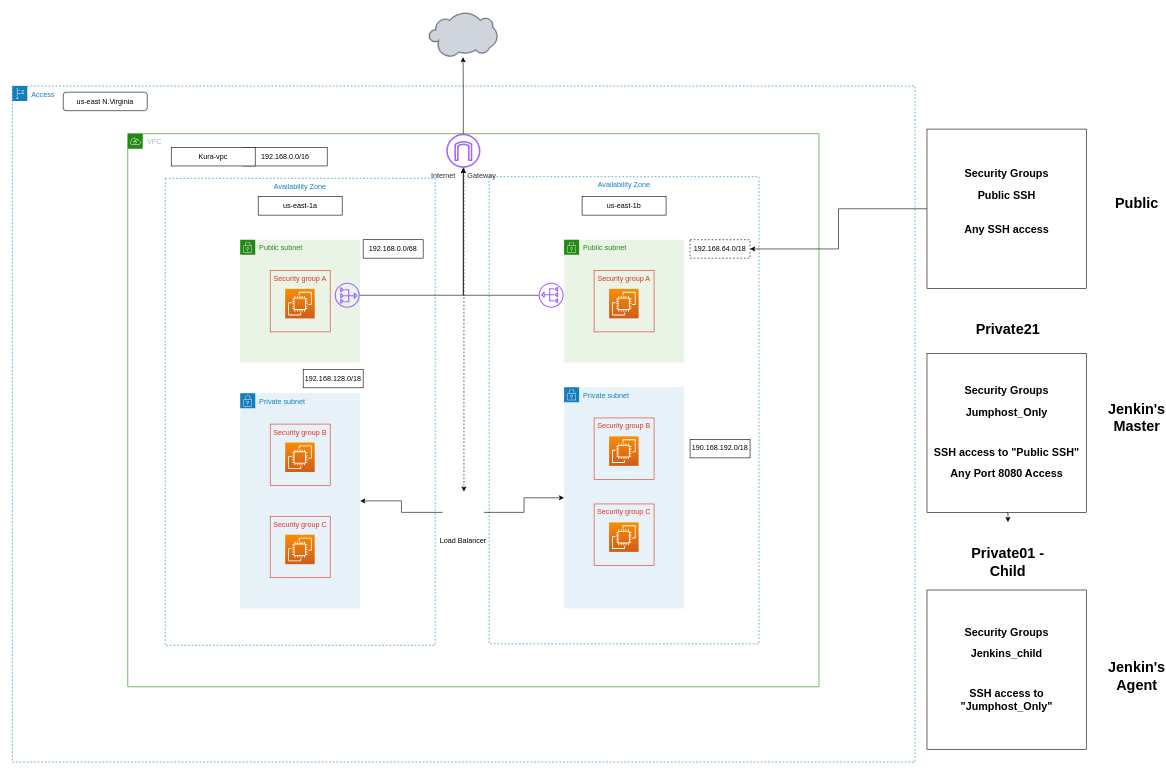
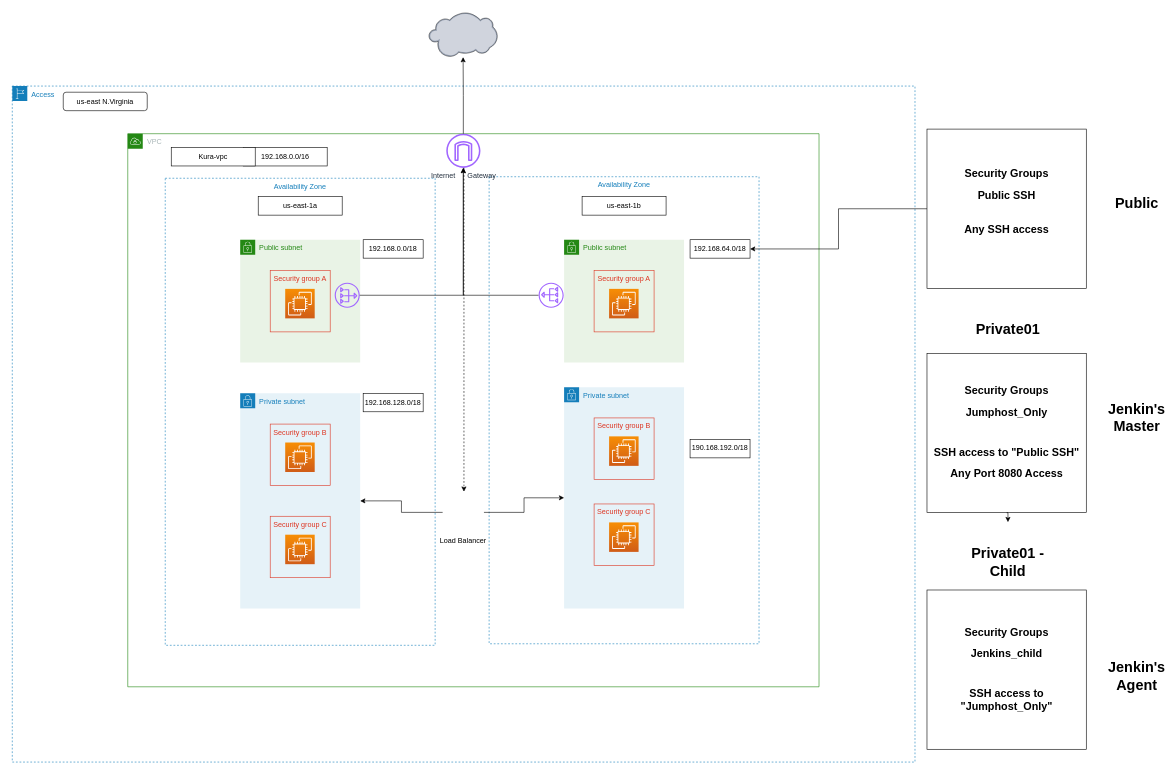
(393, 249) -> (393, 249)
(720, 249) -> (720, 249)
(1008, 329) -> (1008, 329)
(333, 379) -> (393, 403)
